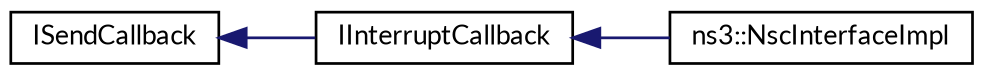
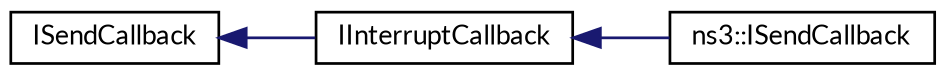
(821, 38) -> (802, 38)
